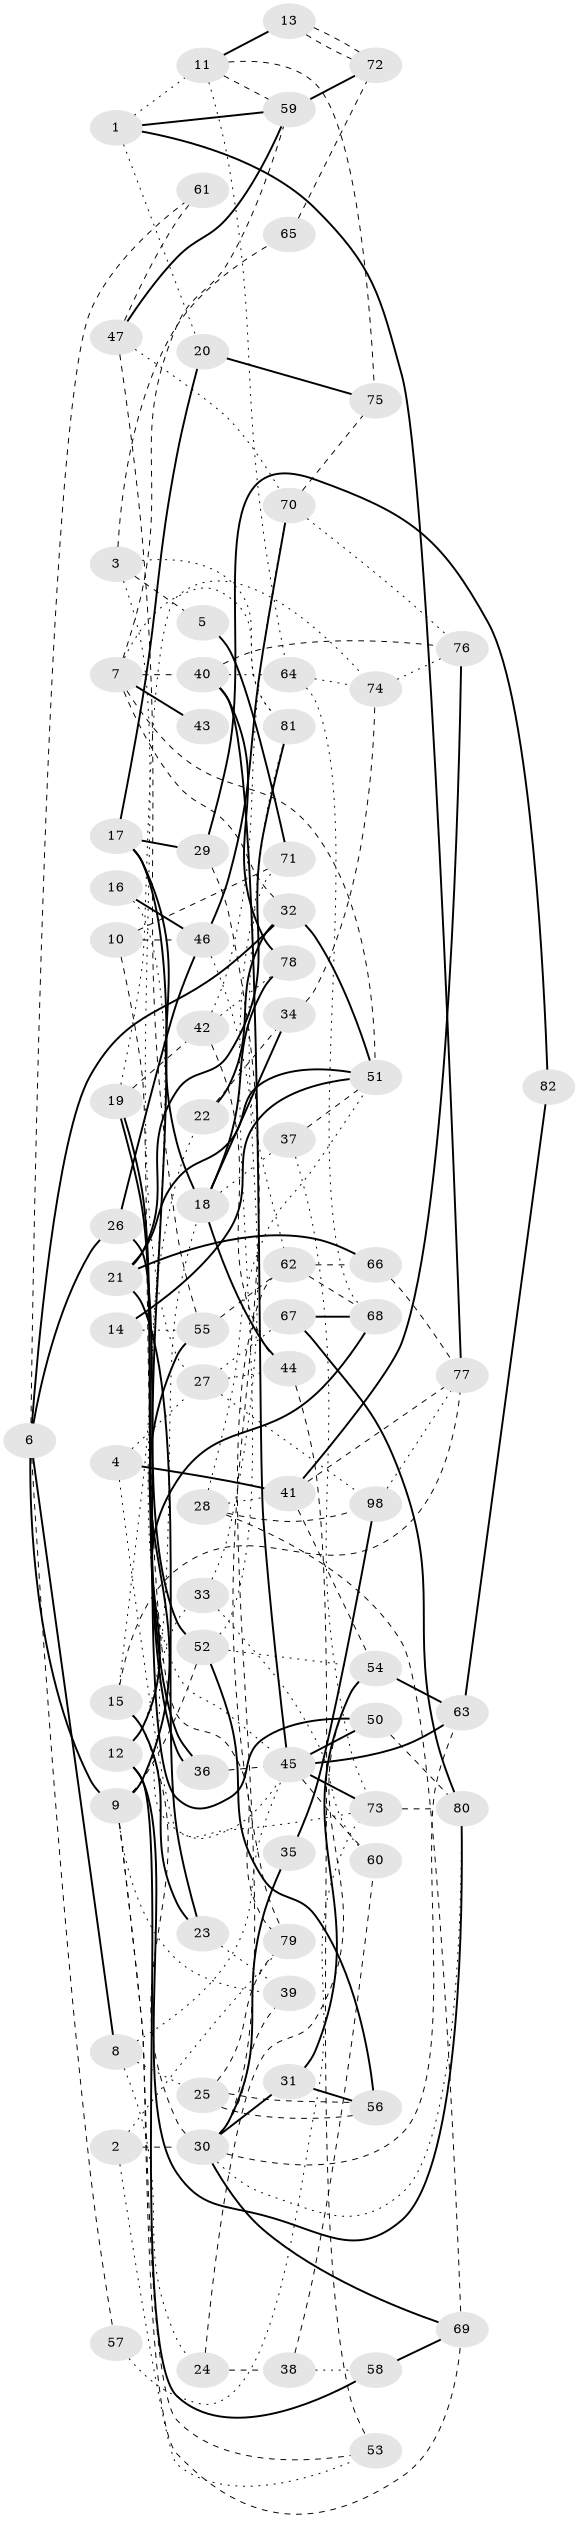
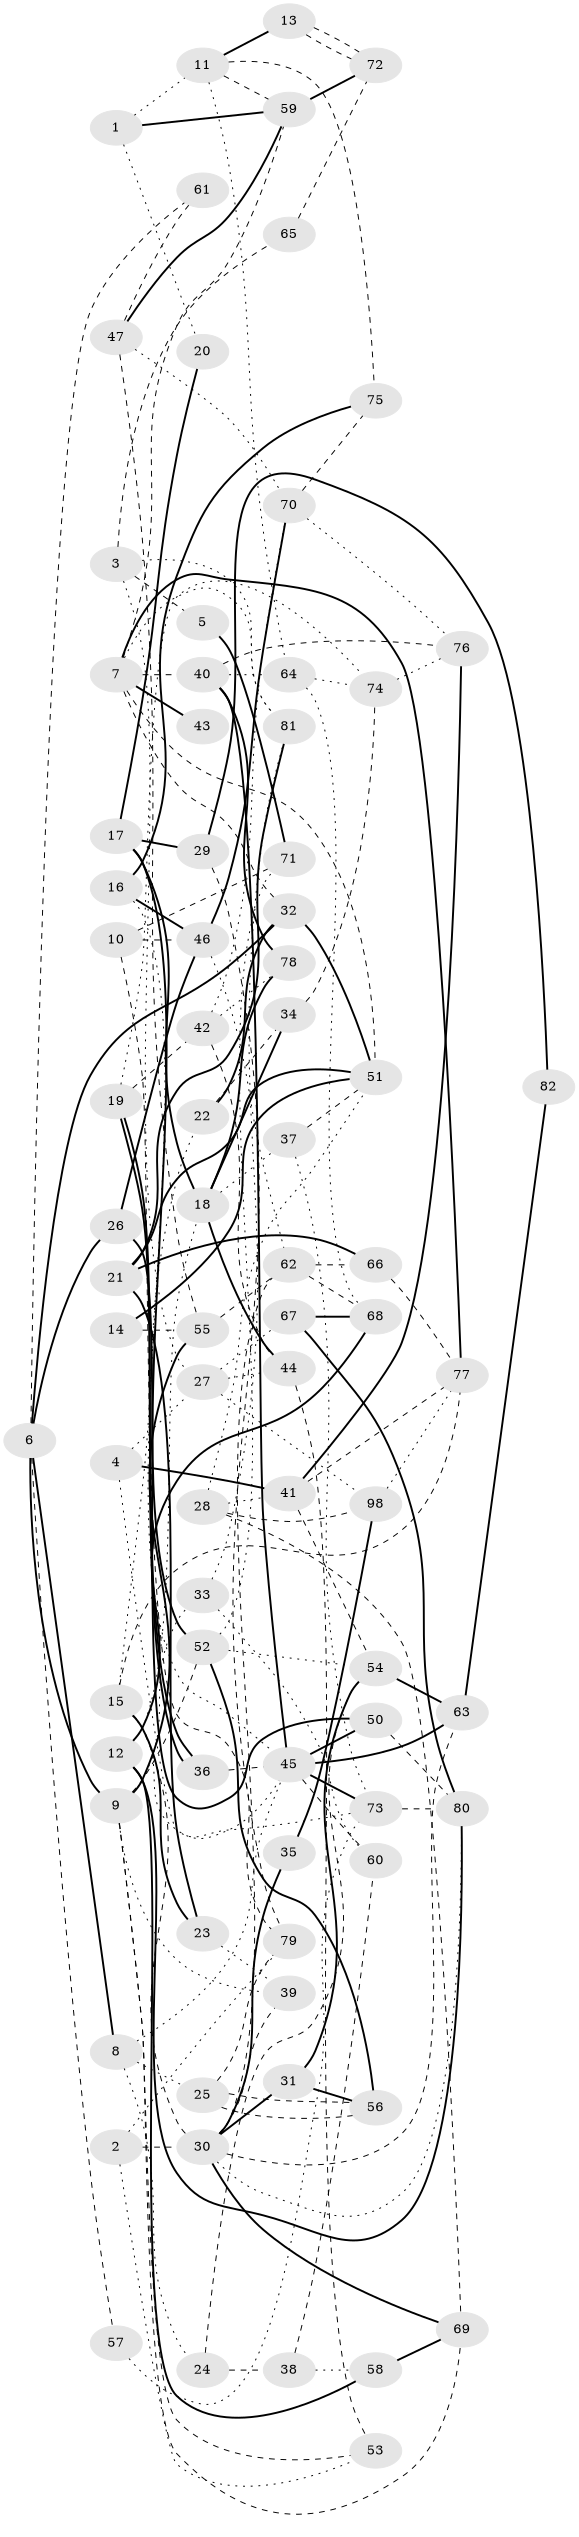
(289, 376) -> (188, 548)
(430, 674) -> (430, 833)
(161, 1330) -> (161, 1330)
